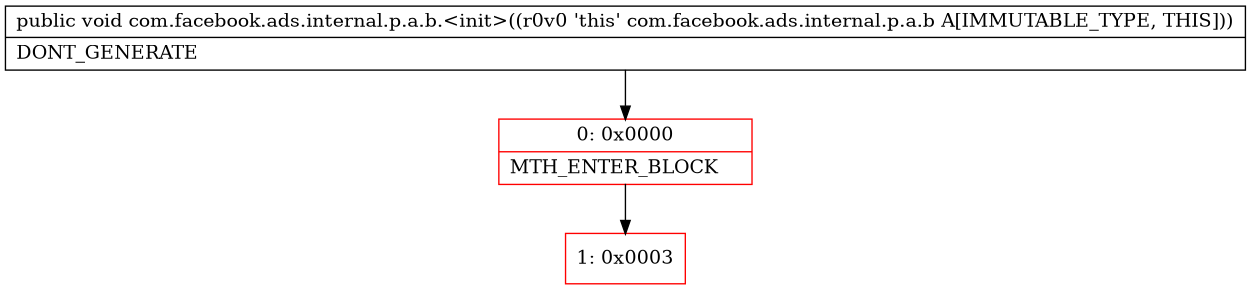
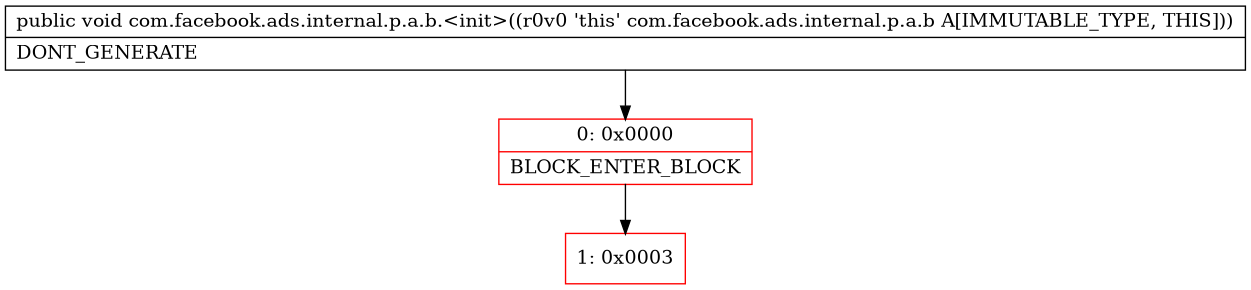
(615, 167) -> (625, 167)
